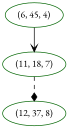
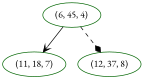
(34, 85) -> (88, 36)
